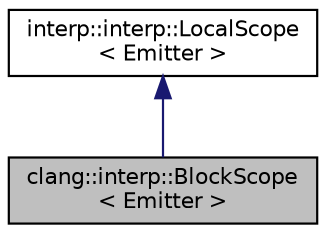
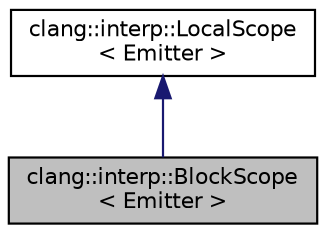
(163, 43) -> (163, 43)
